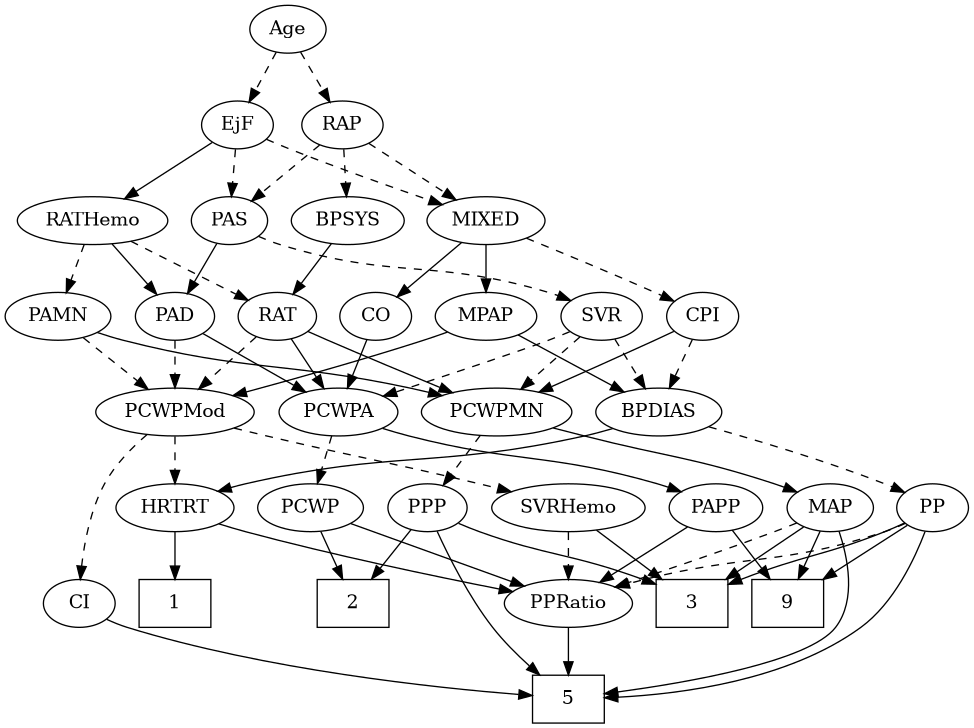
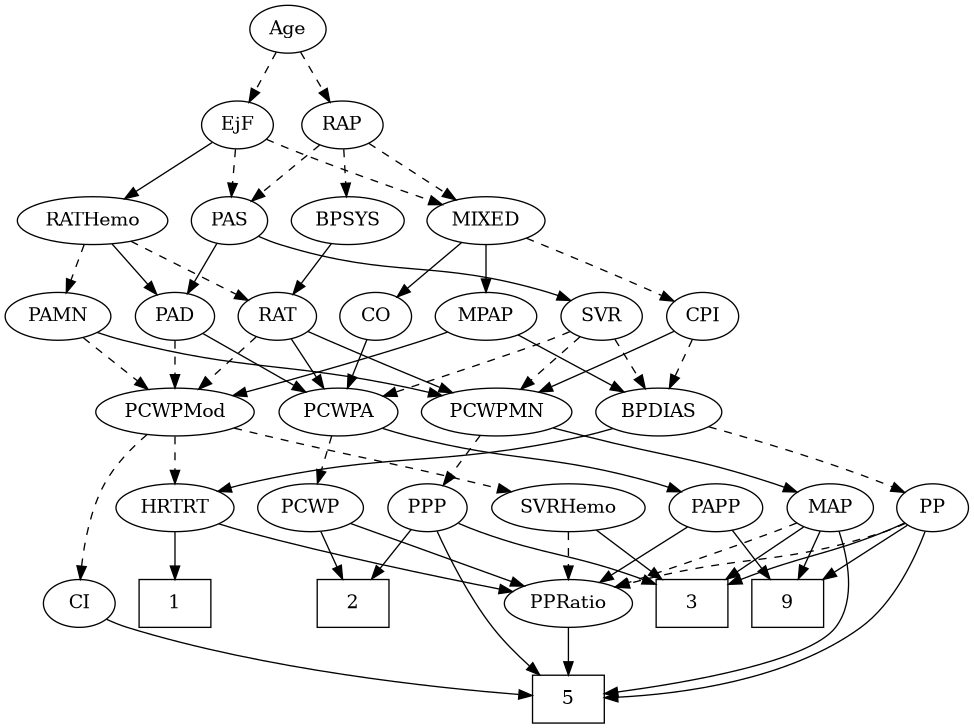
(408, 268) -> (408, 268)
